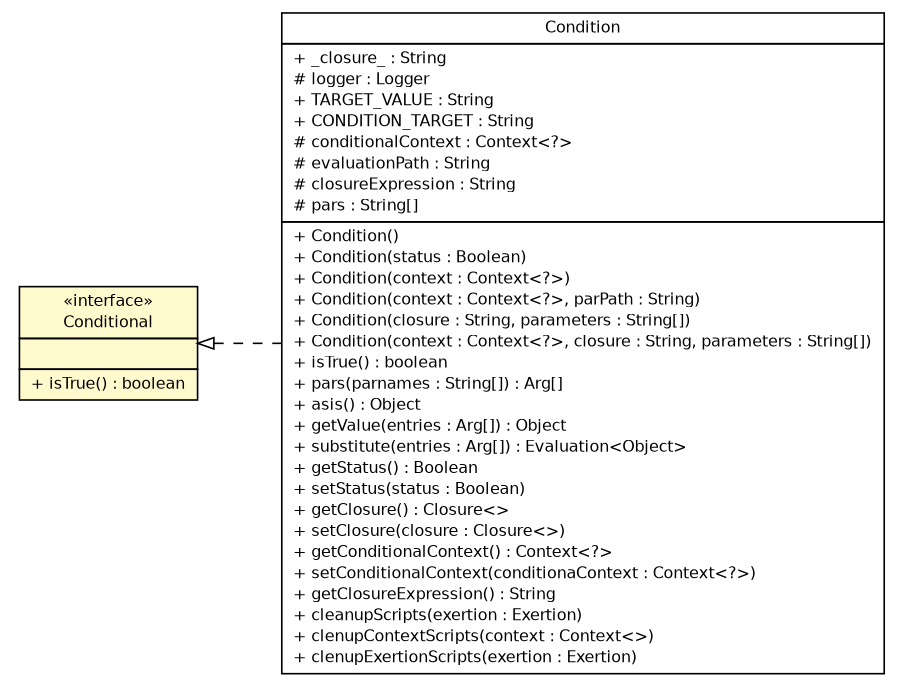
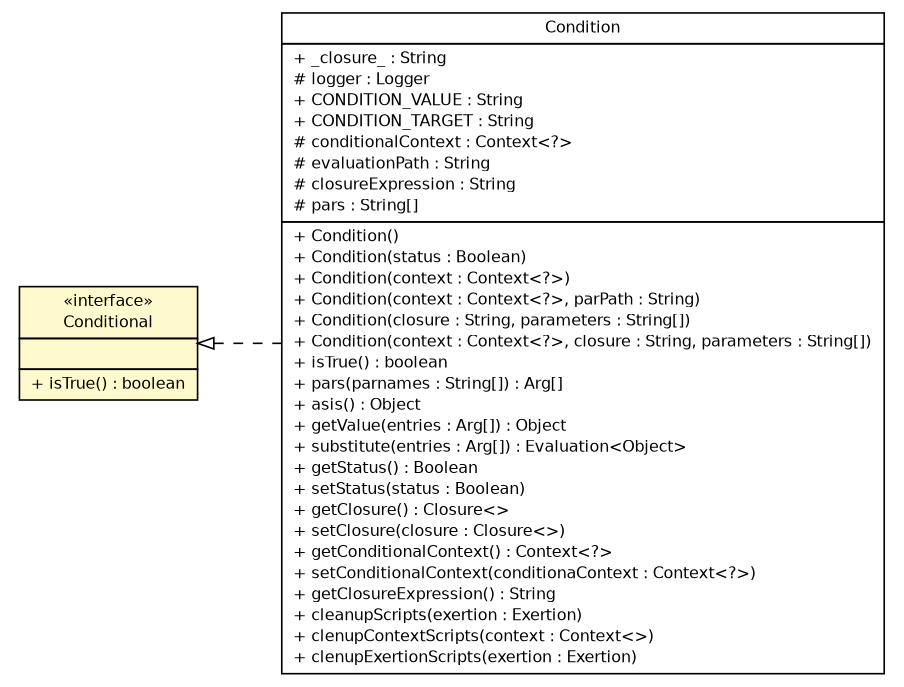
(394, 100) -> (408, 100)
